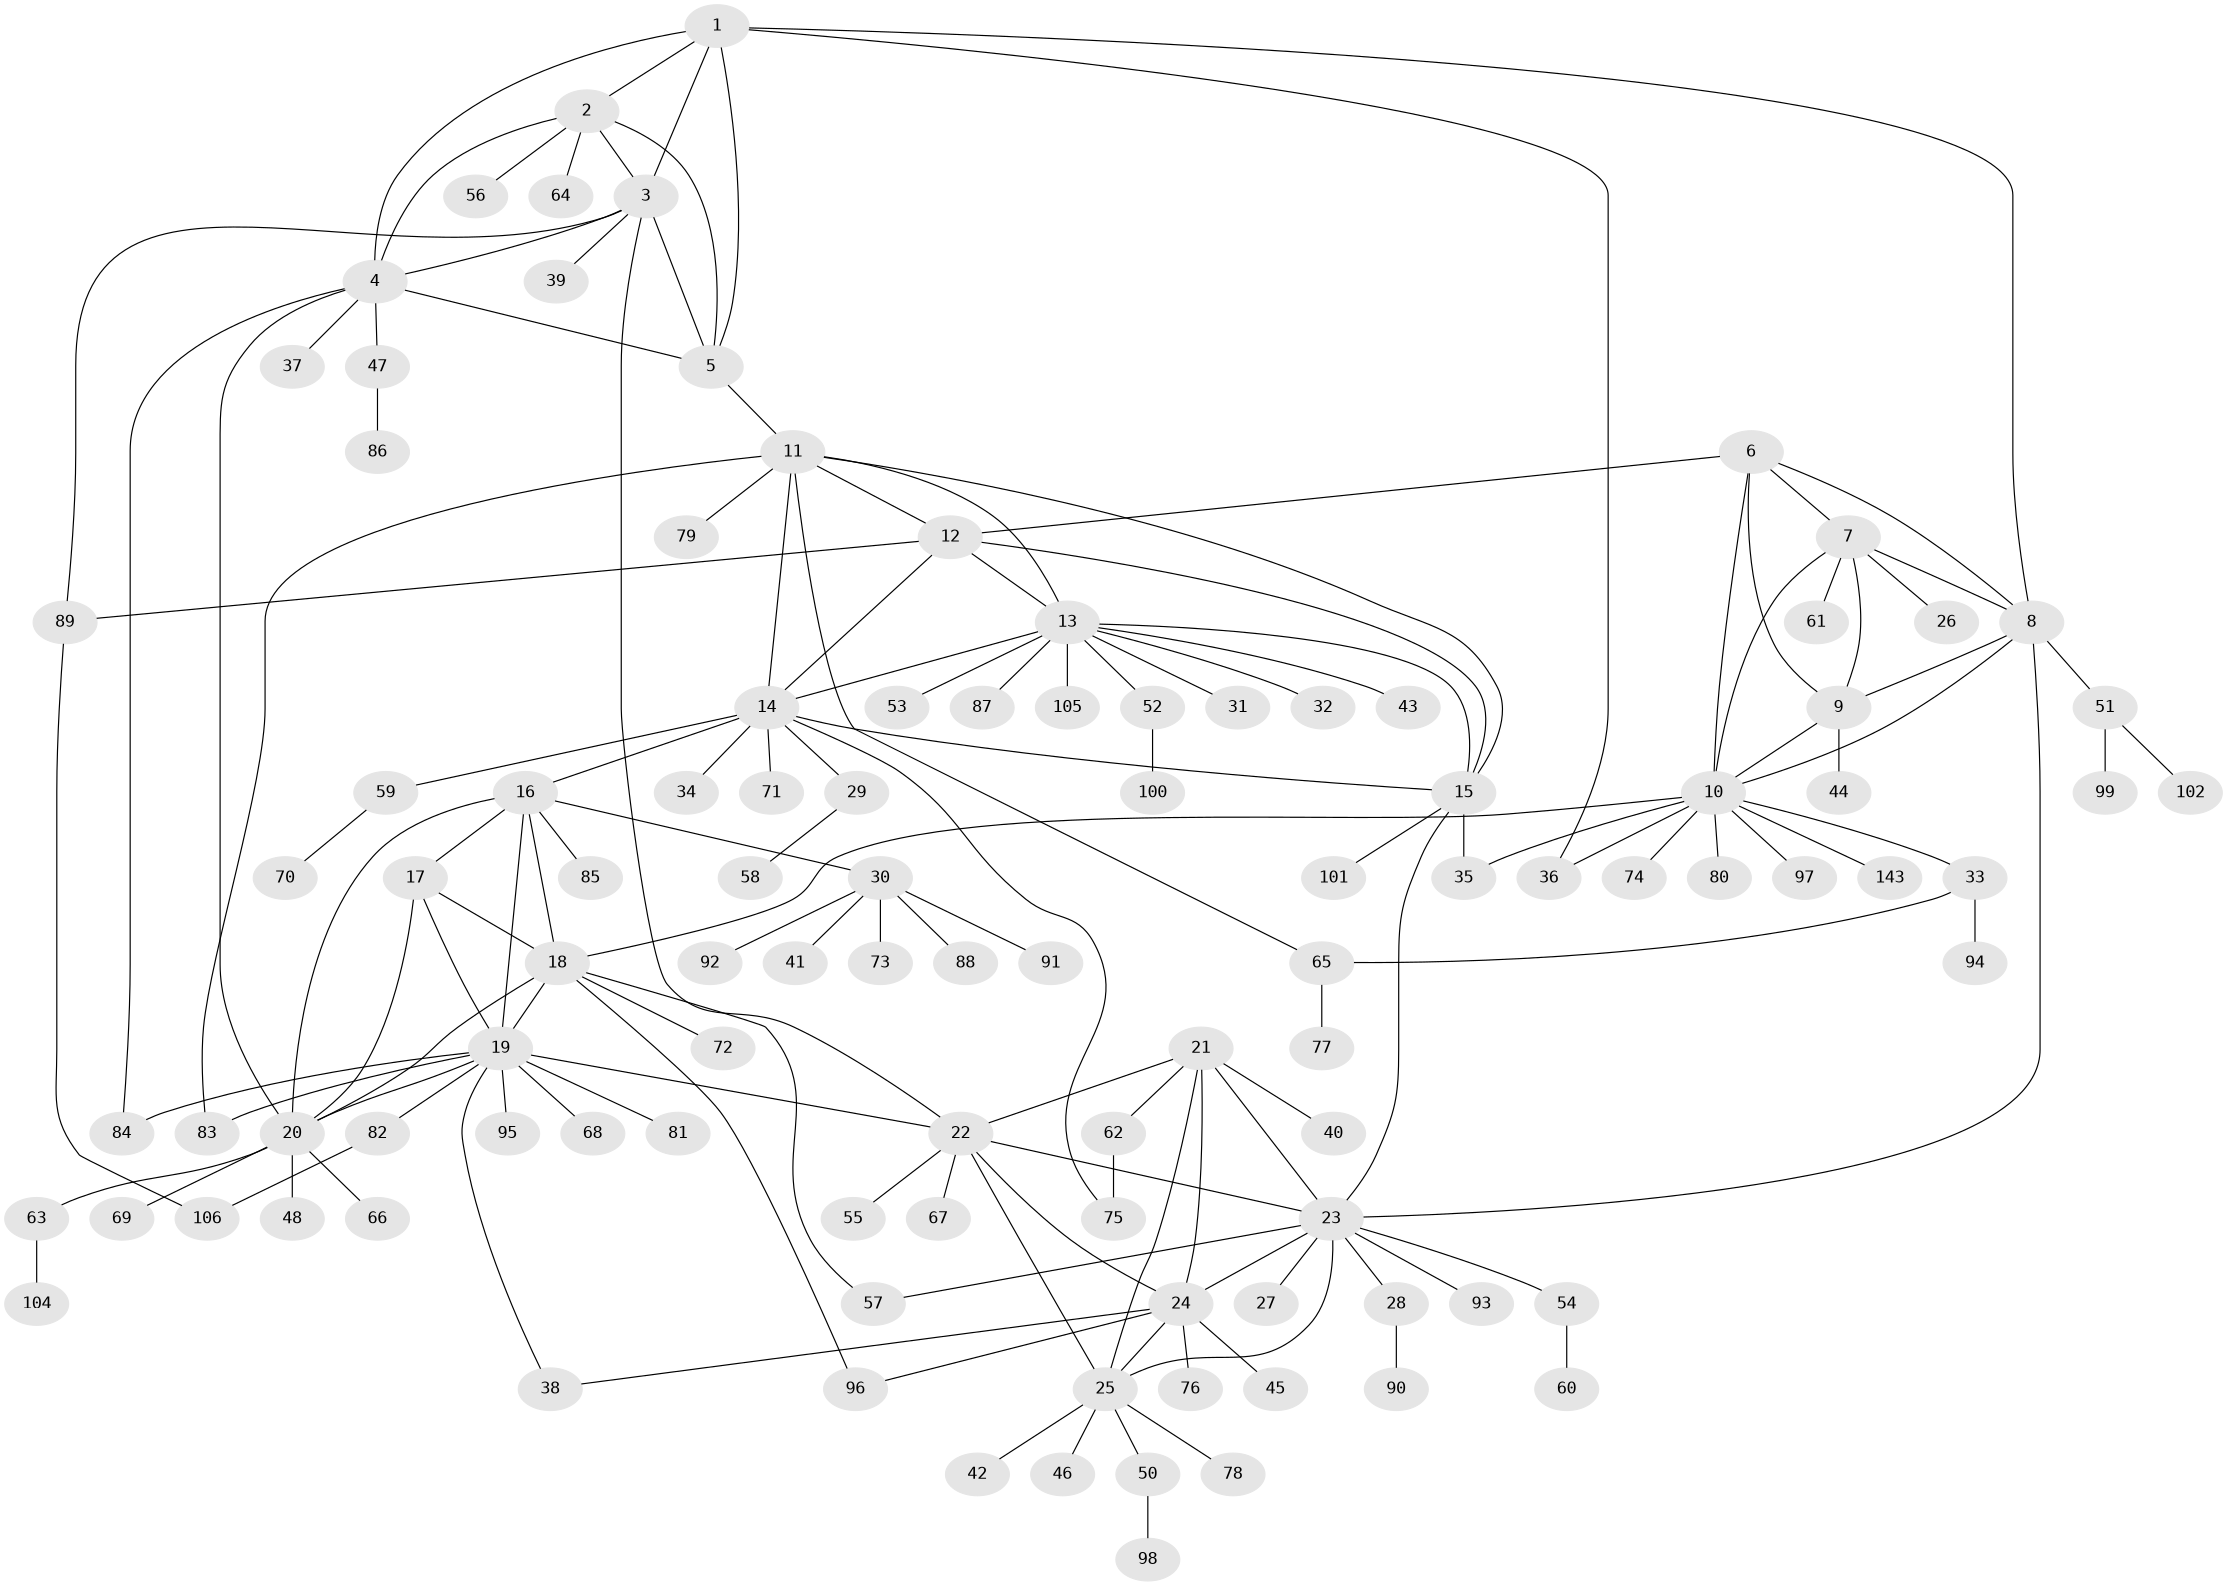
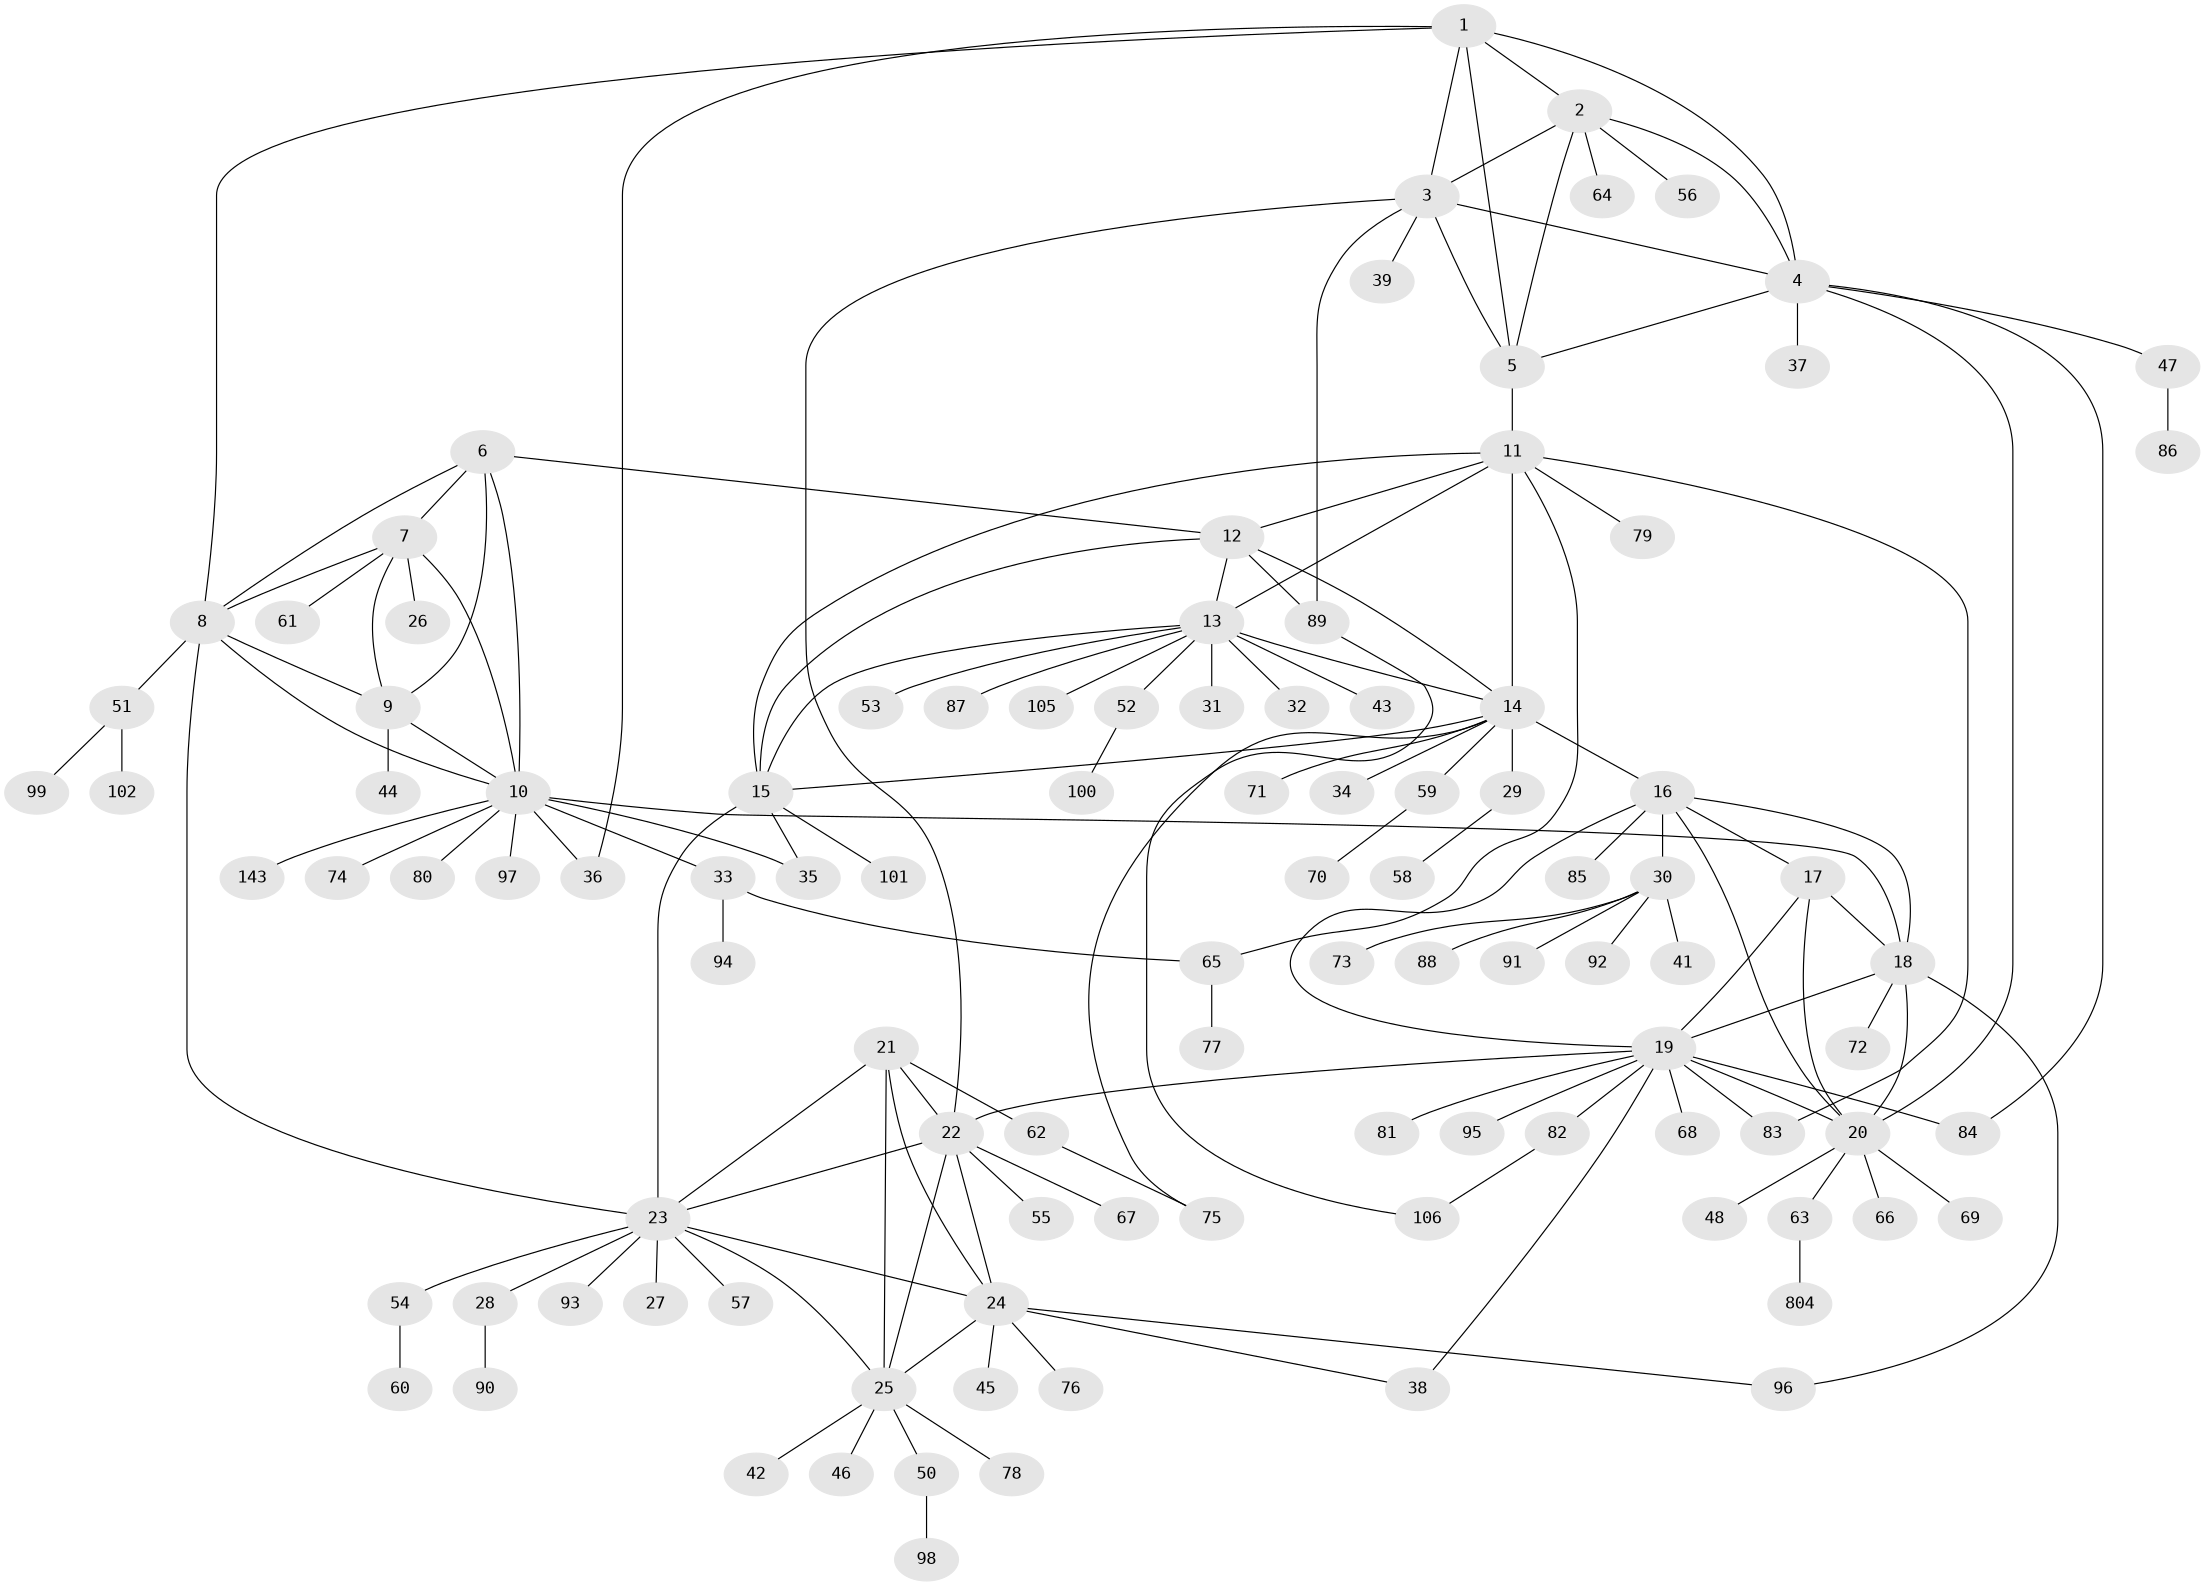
(791, 1070) -> none
(1334, 1134) -> none
(37, 1304) -> (1800, 1304)
